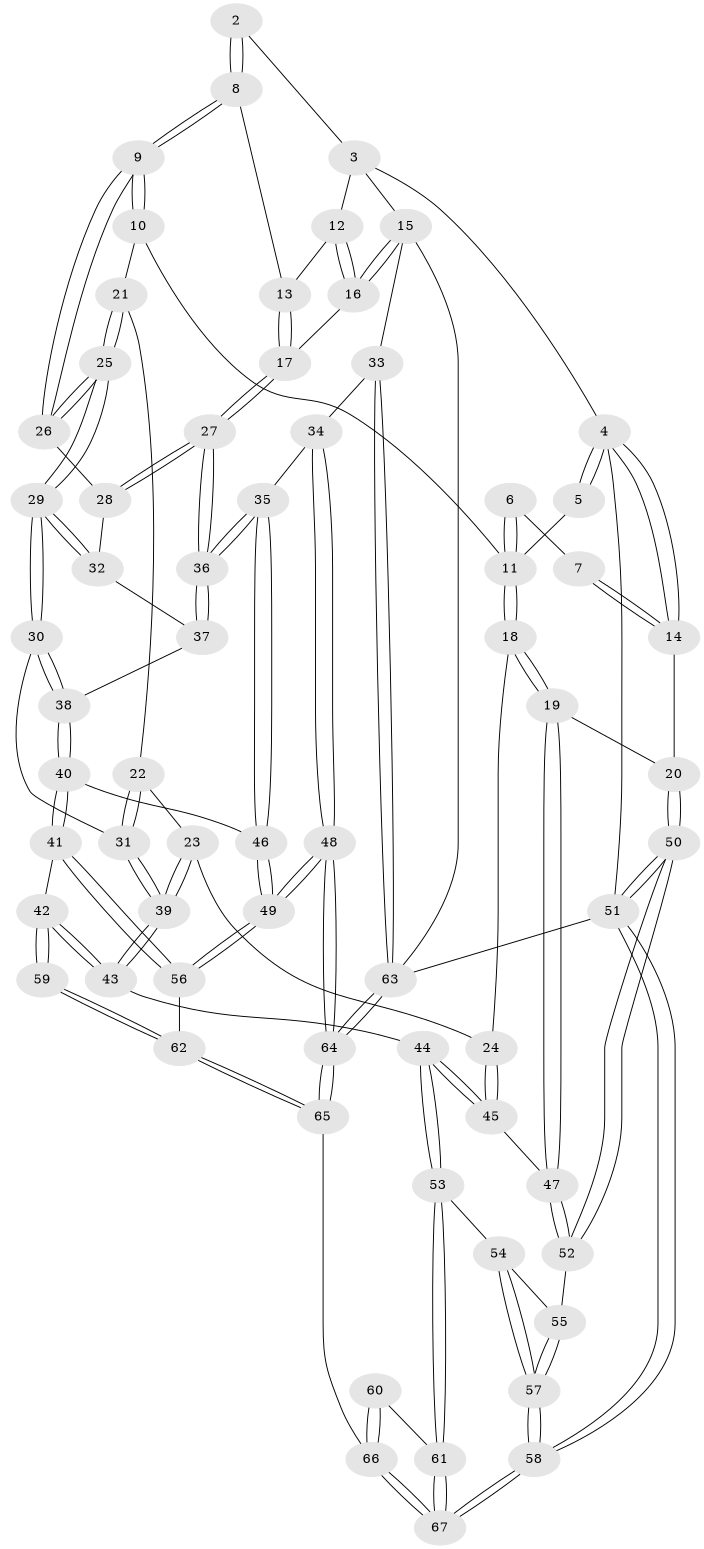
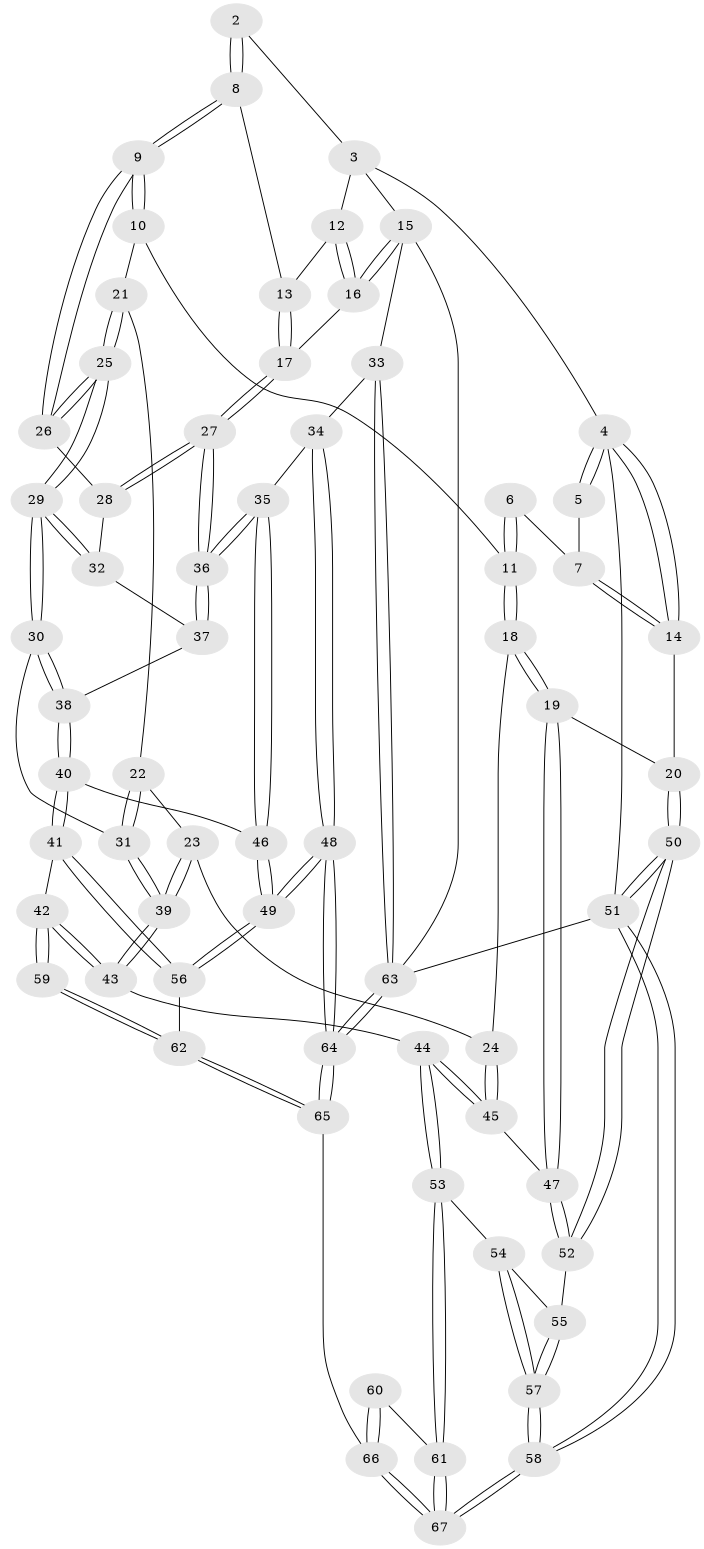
(549, 531) -> (579, 535)
